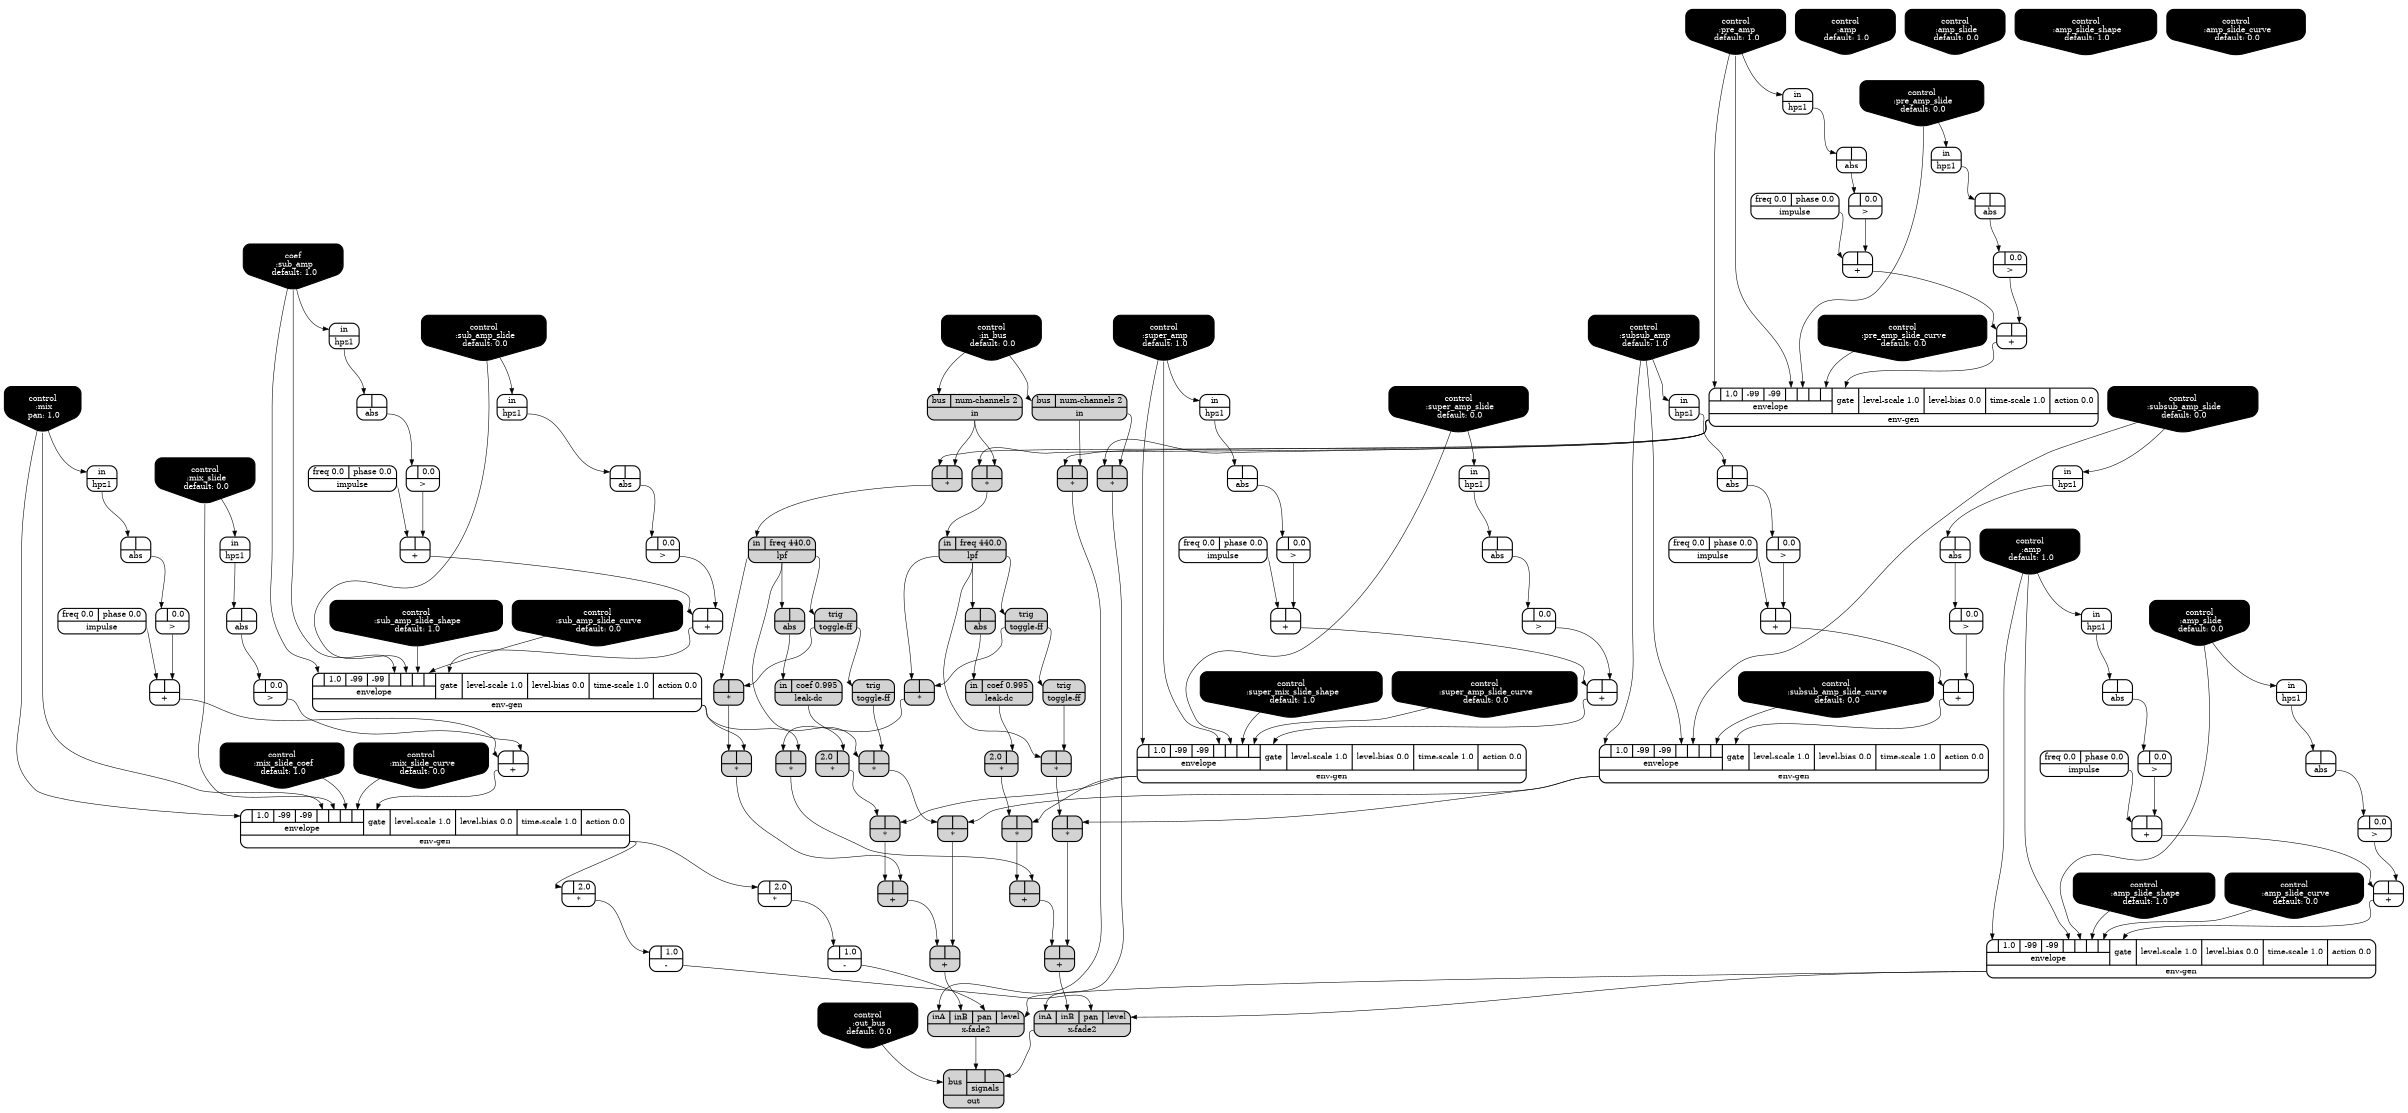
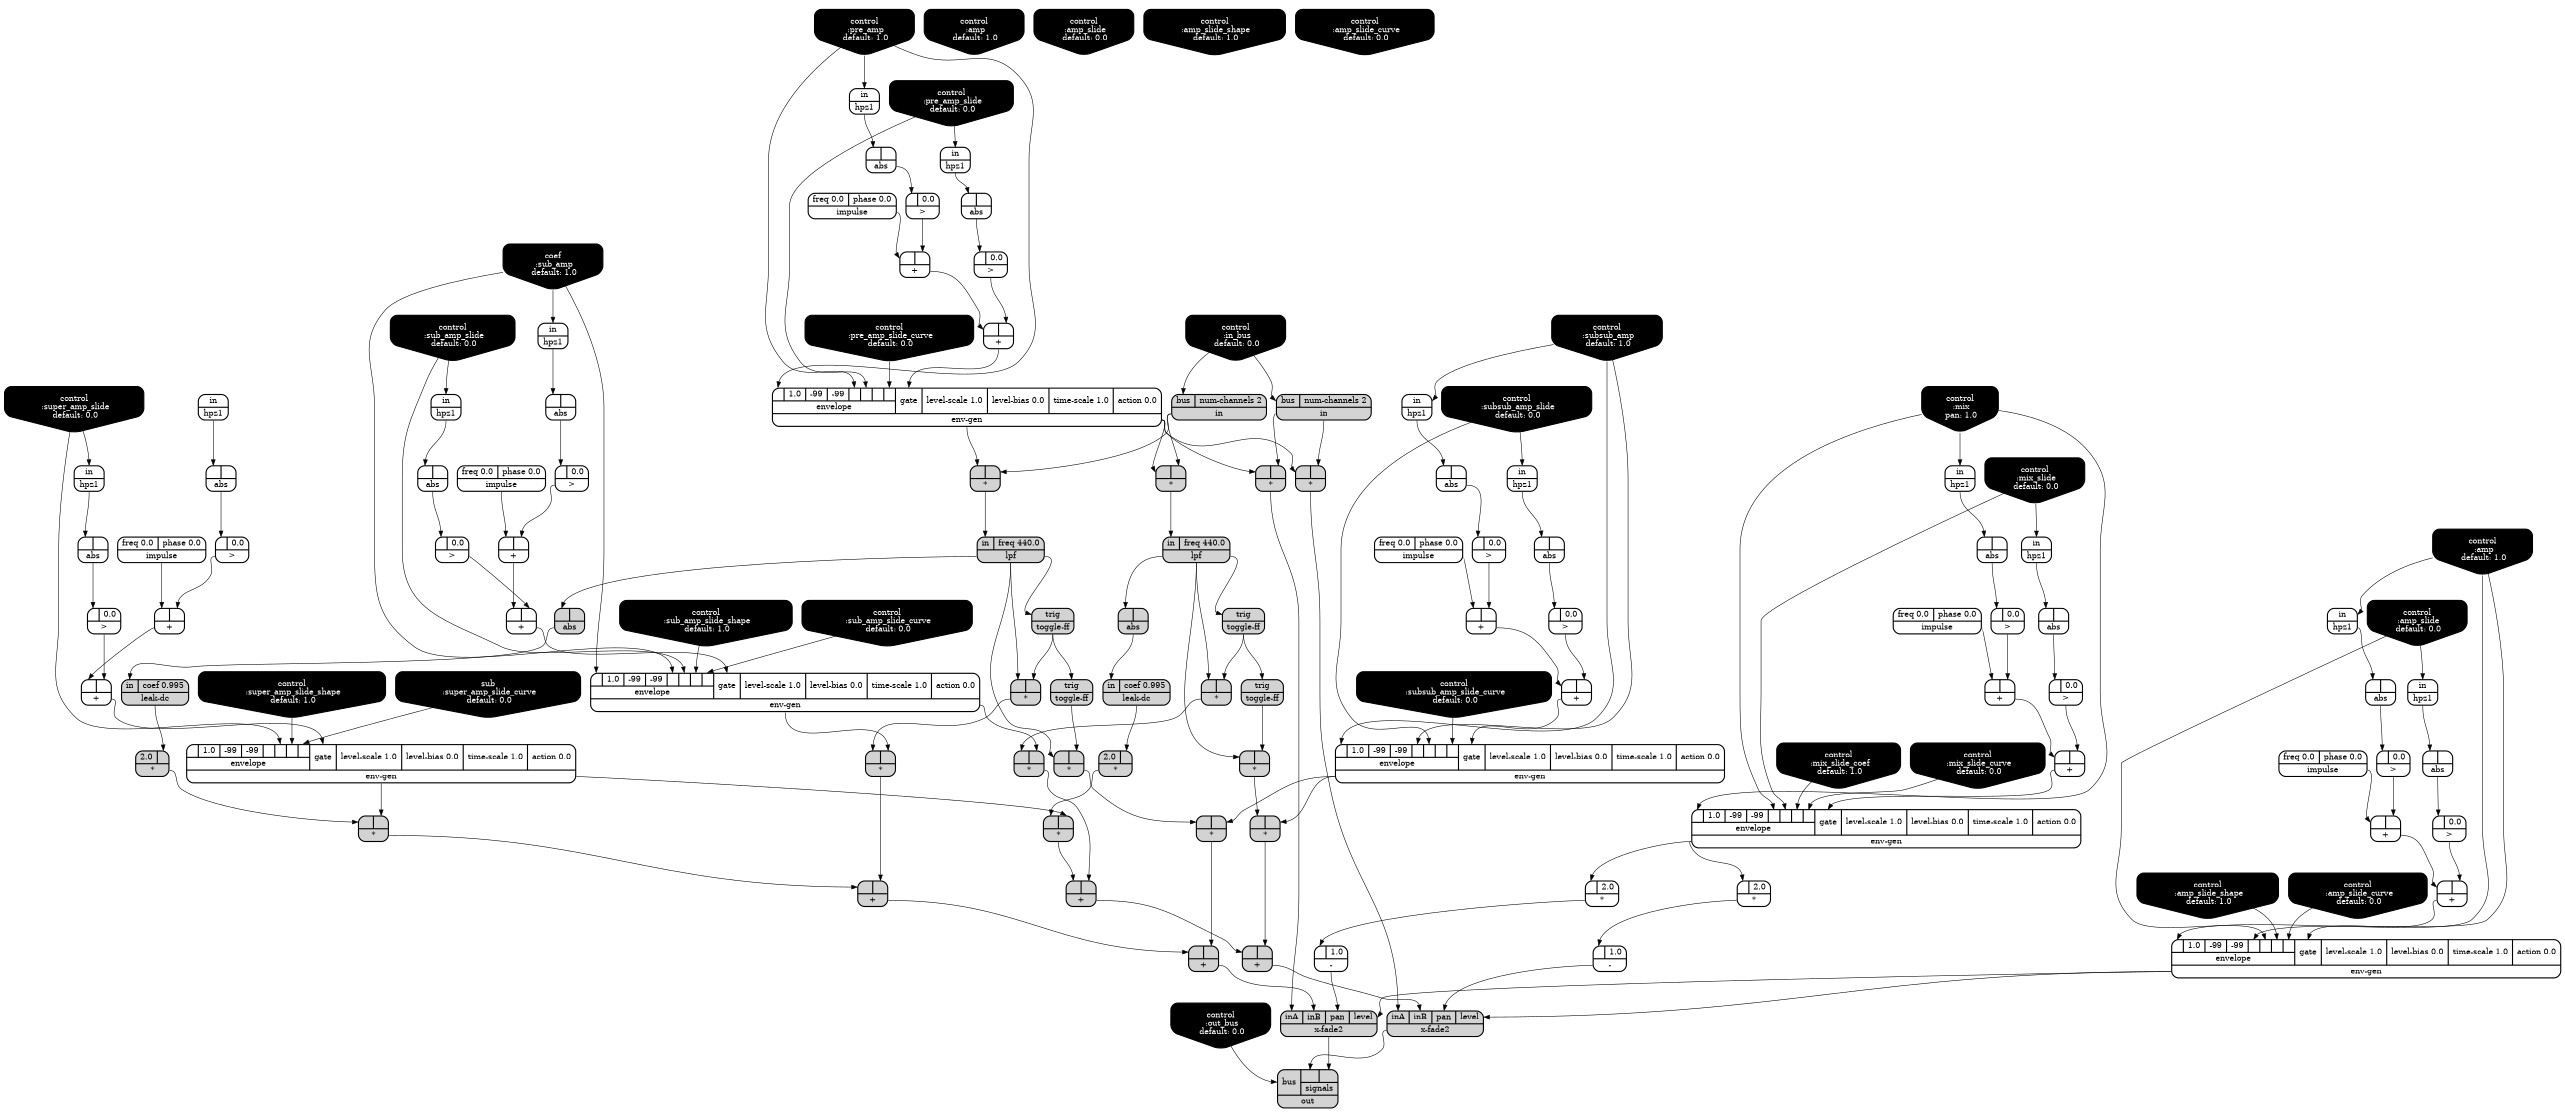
(1164, 336) -> none
(1291, 692) -> (292, 692)
(1485, 692) -> (488, 692)
